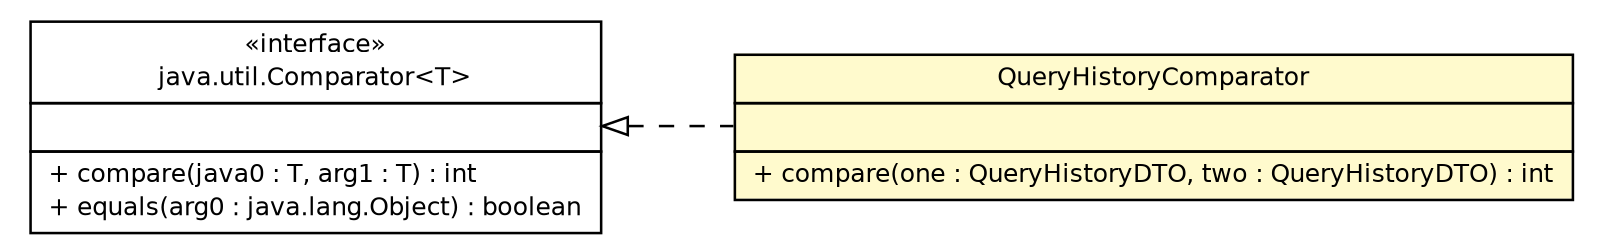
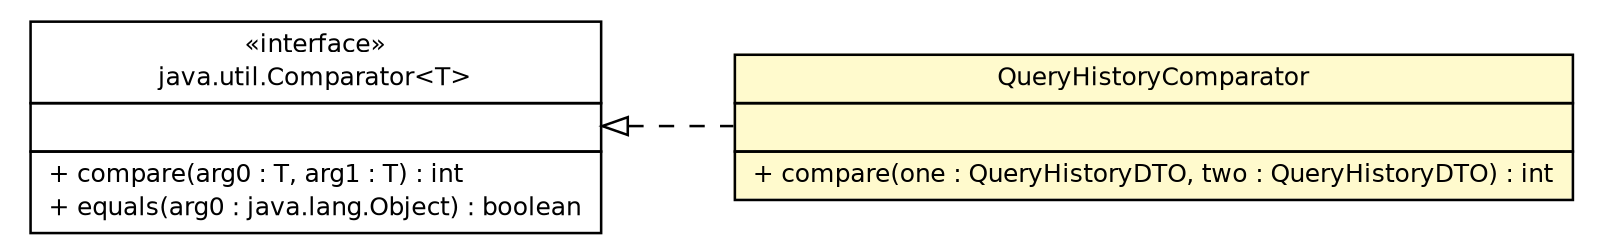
(264, 174) -> (256, 174)
